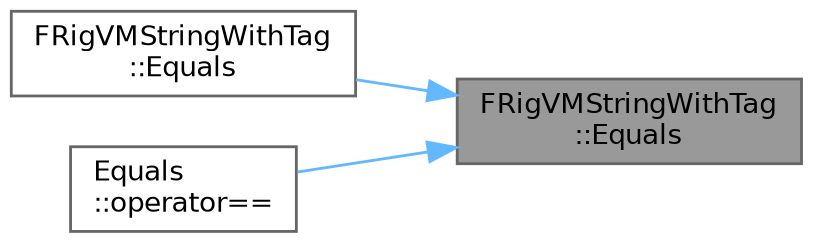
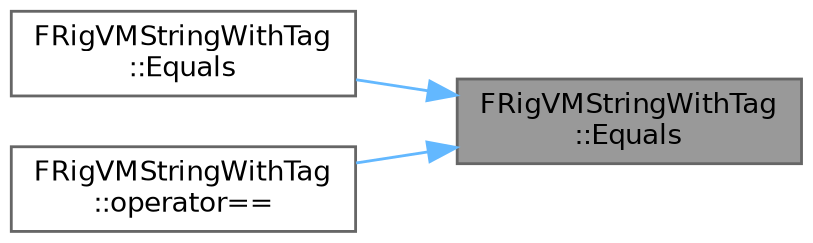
(183, 189) -> (183, 189)
